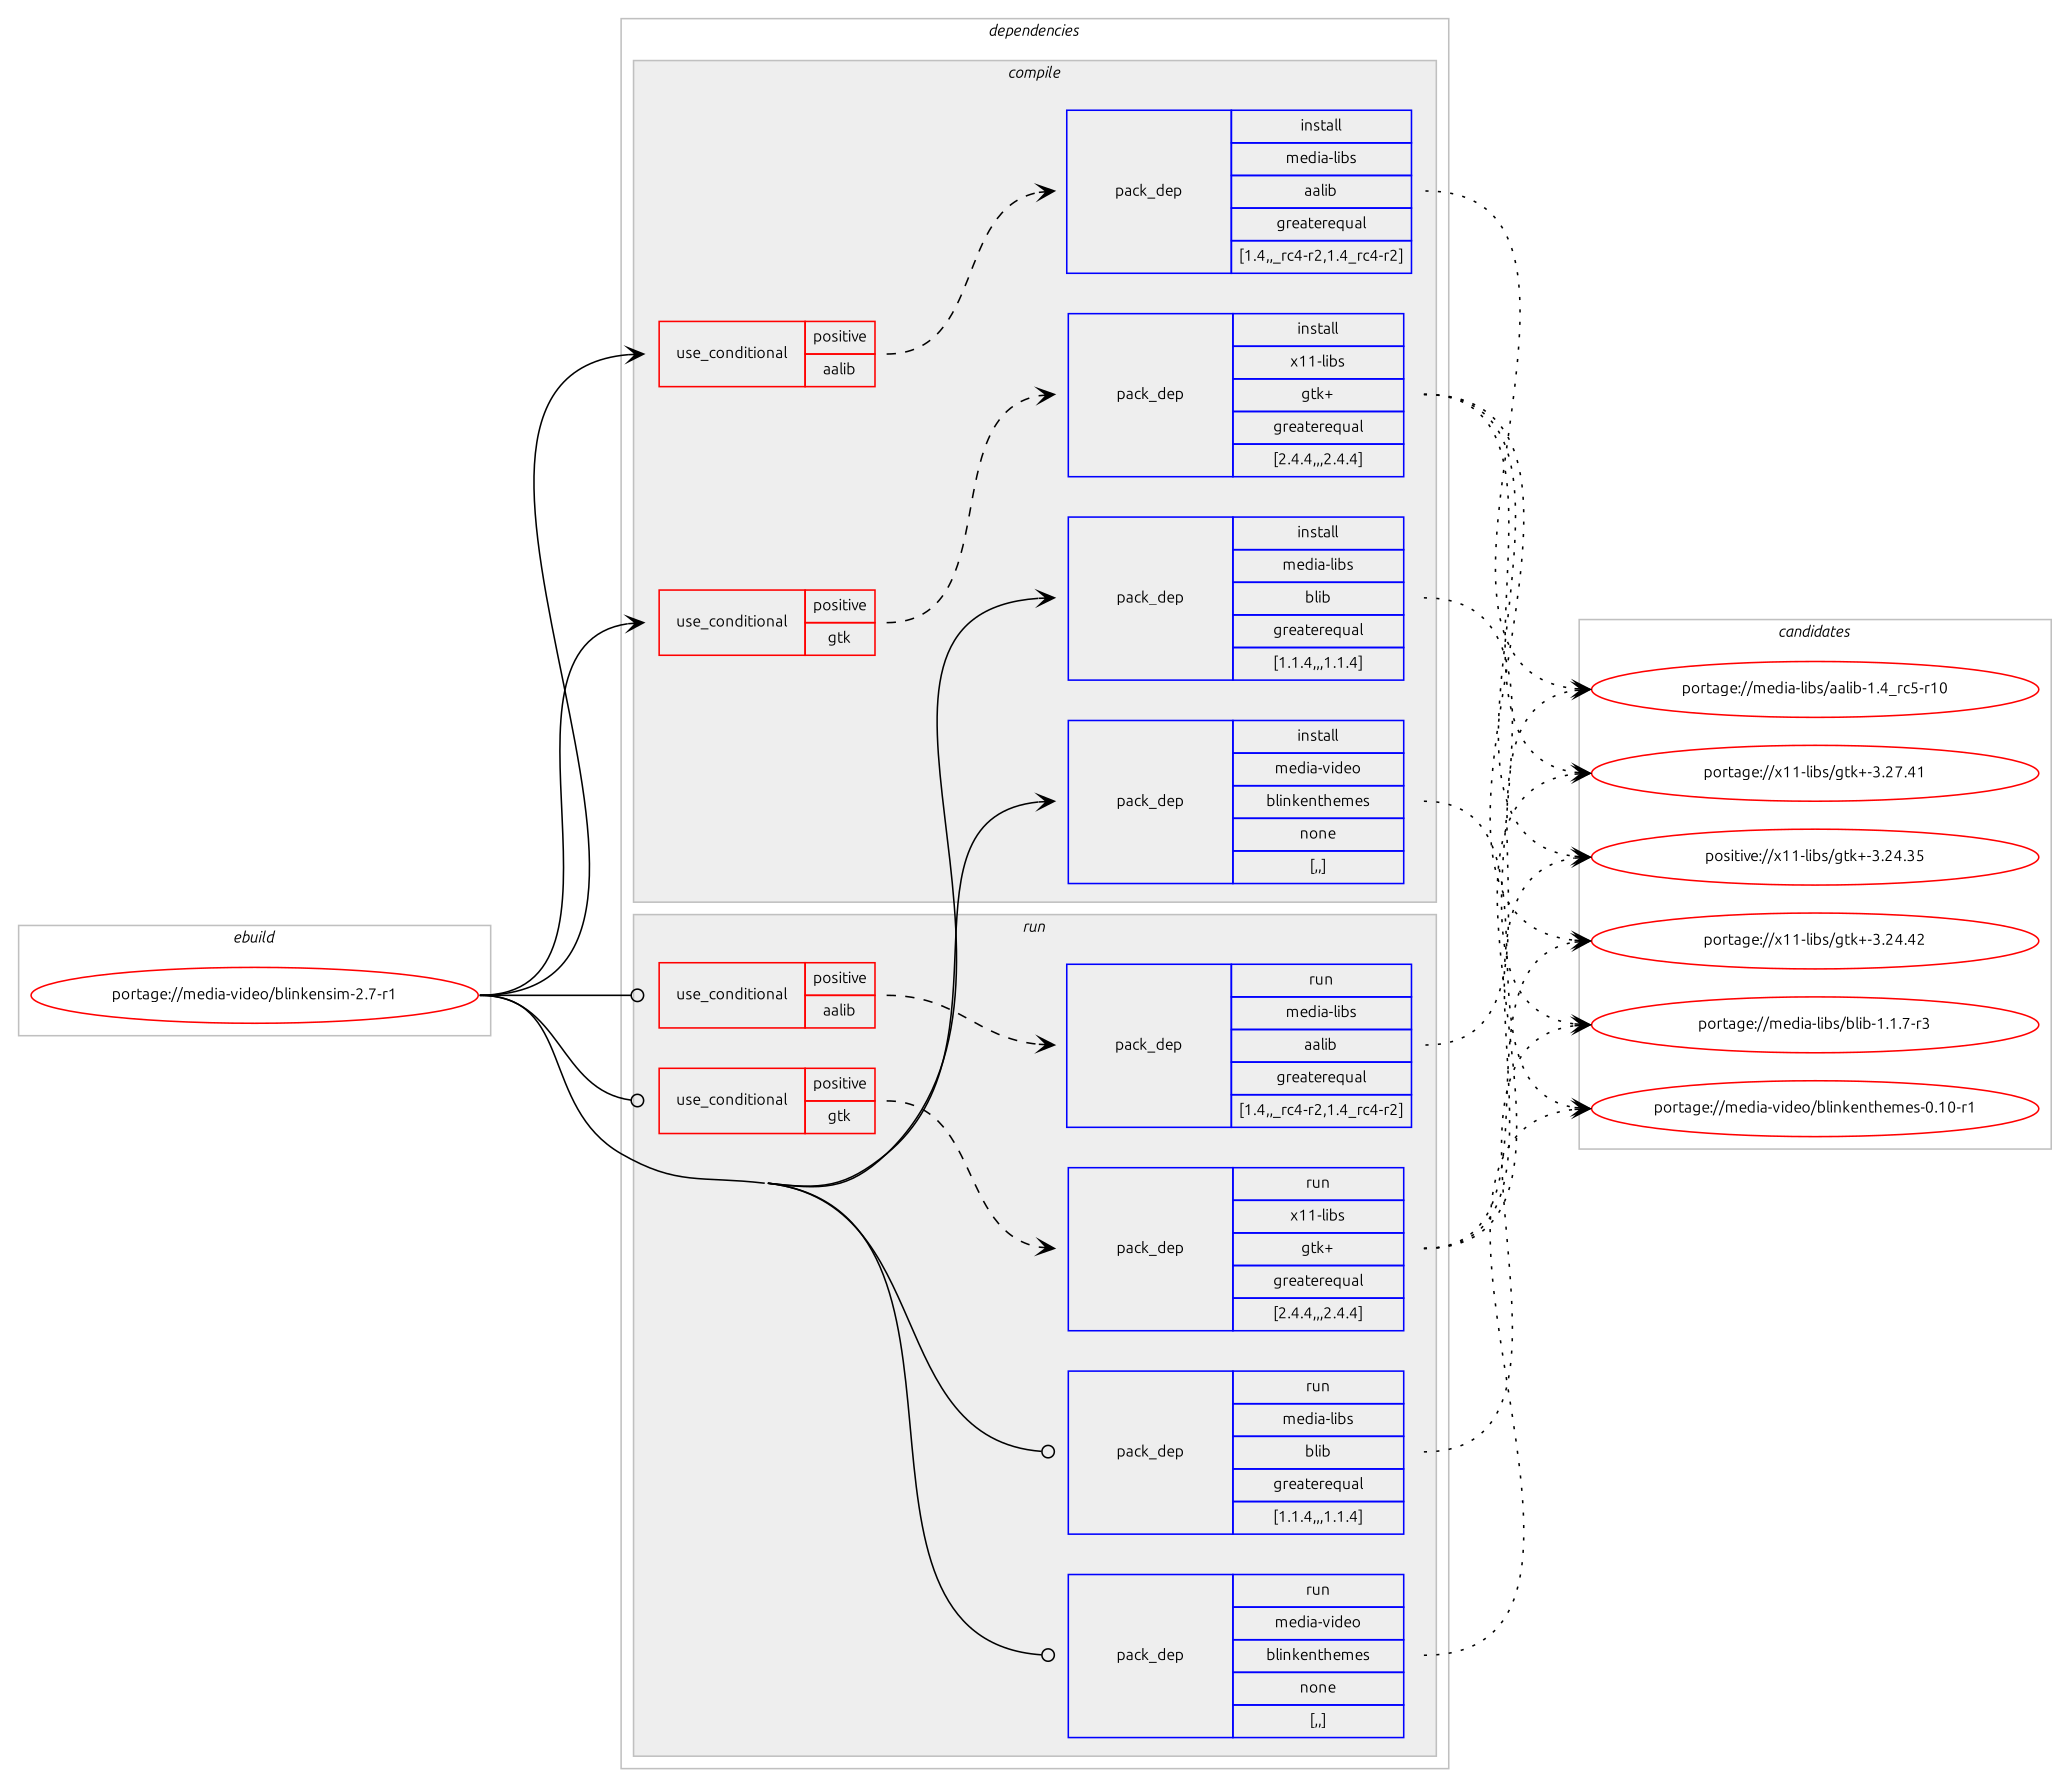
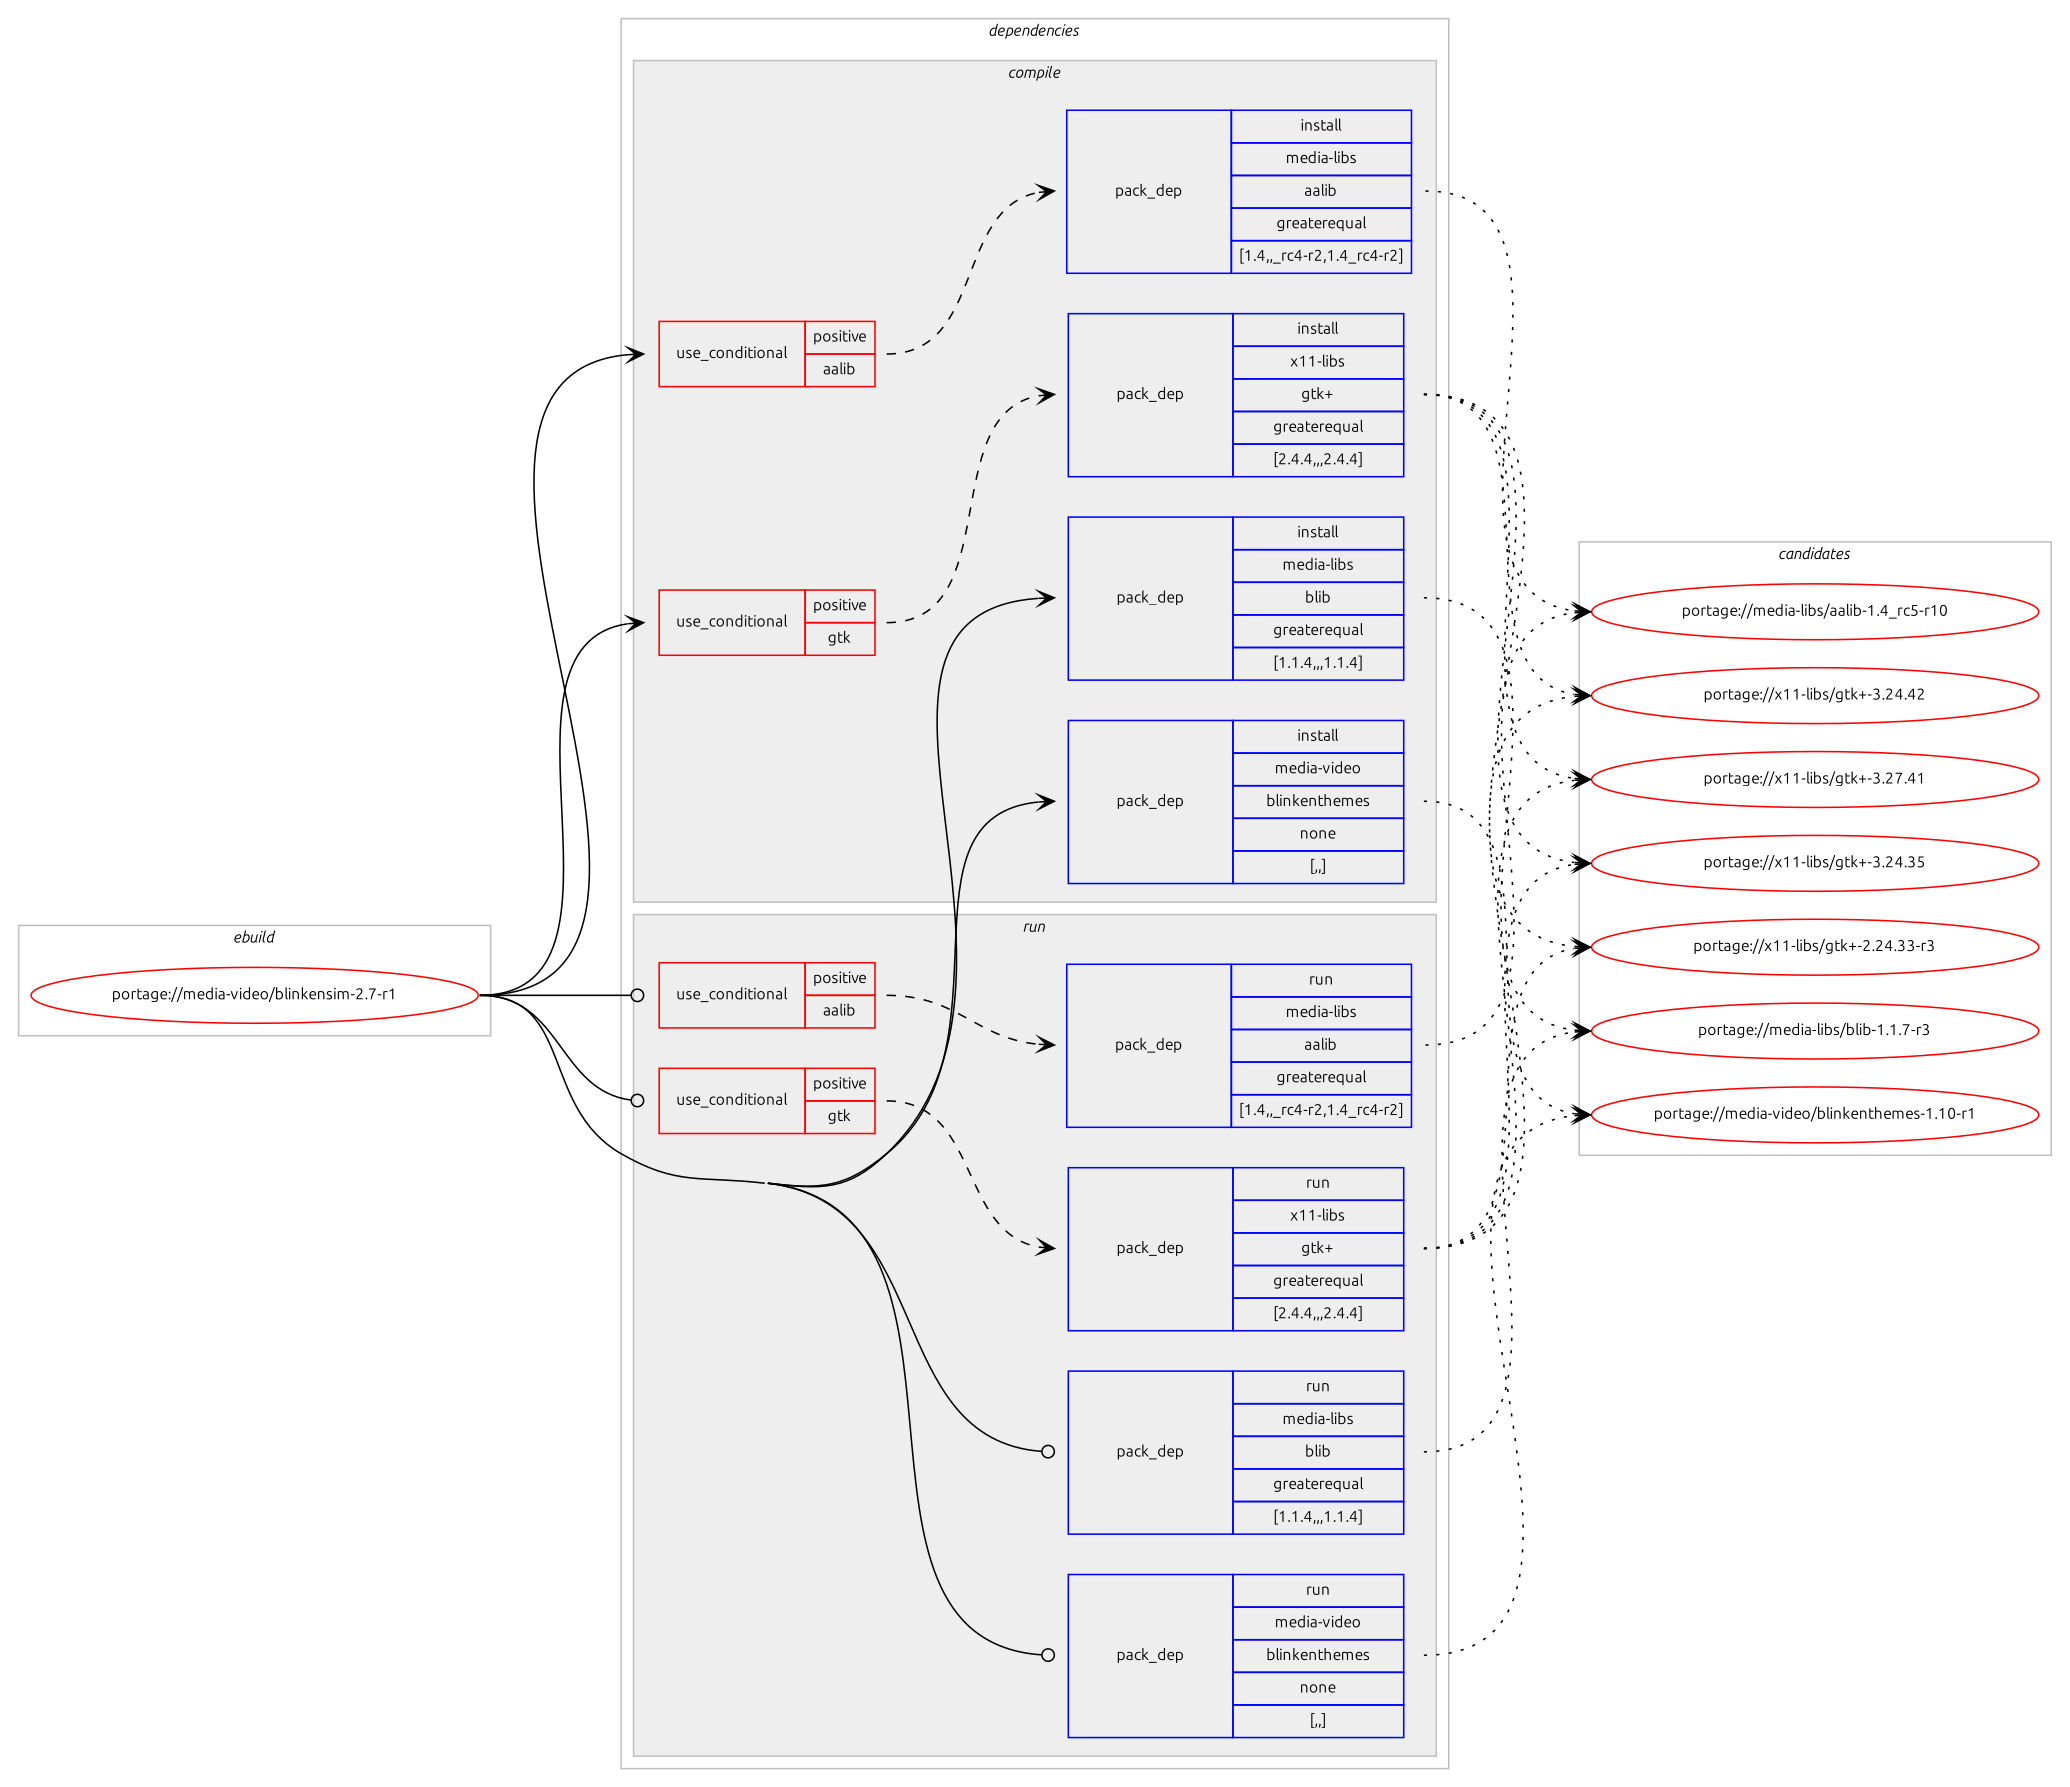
(1815, 857) -> (1815, 863)
none -> (1815, 947)
(1815, 1109) -> (1815, 1115)
